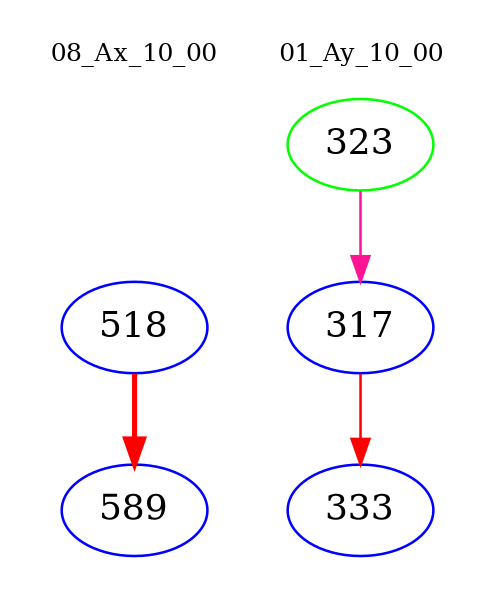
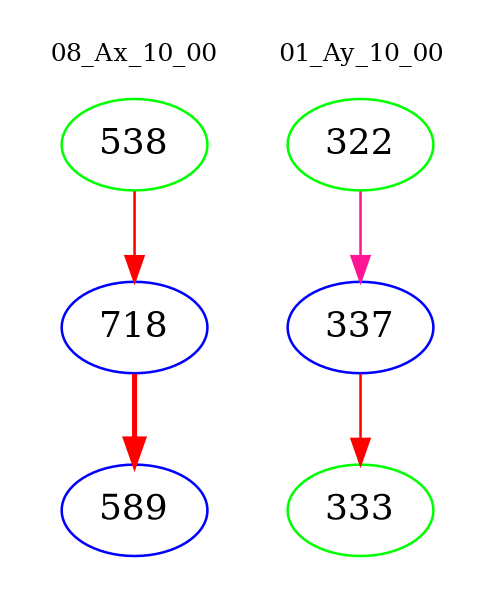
none -> (135, 145)
(361, 145) -> (361, 145)
(135, 328) -> (135, 328)
(361, 328) -> (361, 328)
(361, 510) -> (361, 510)
